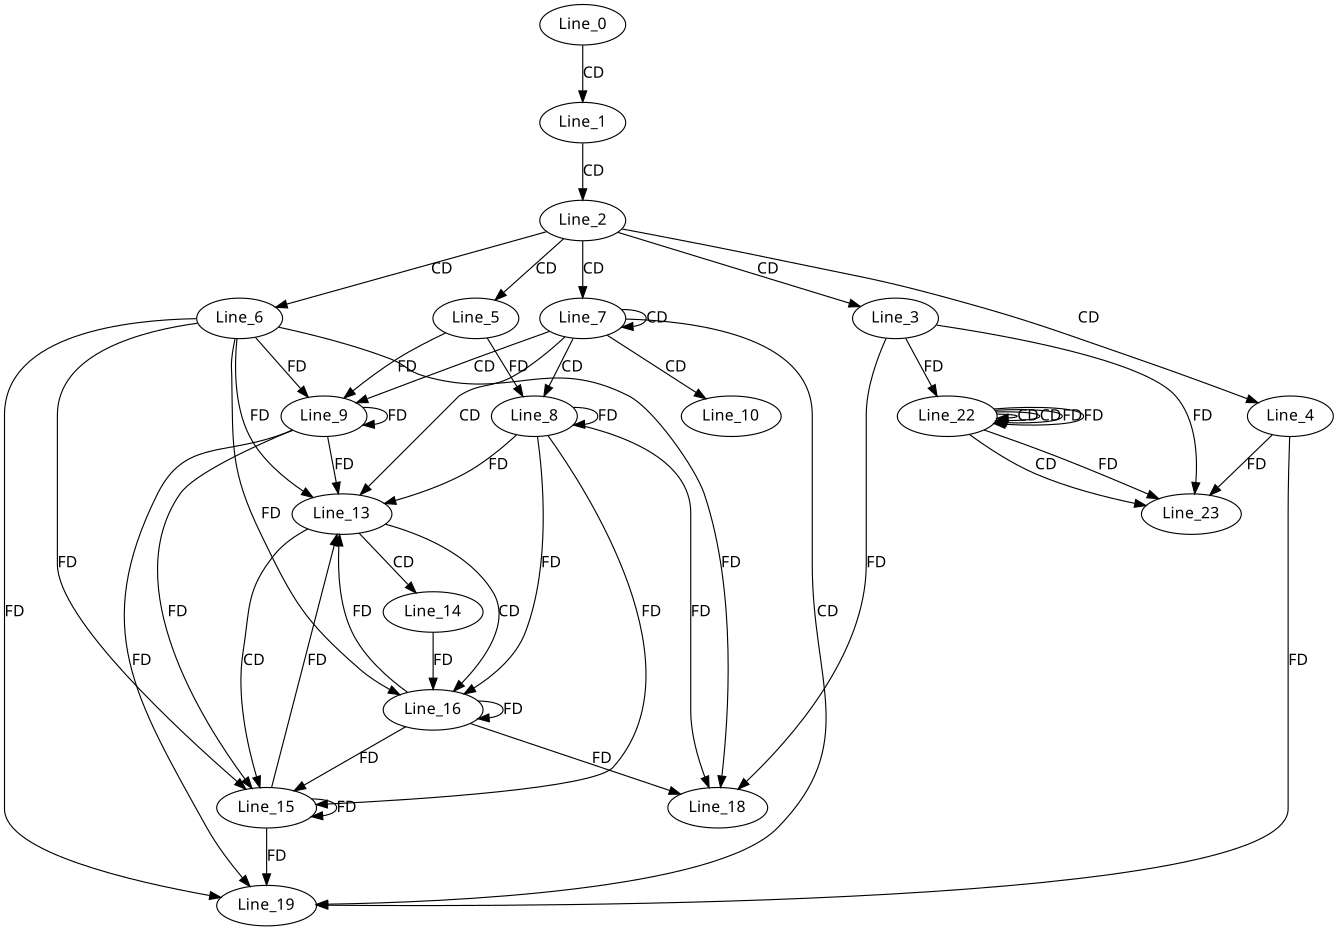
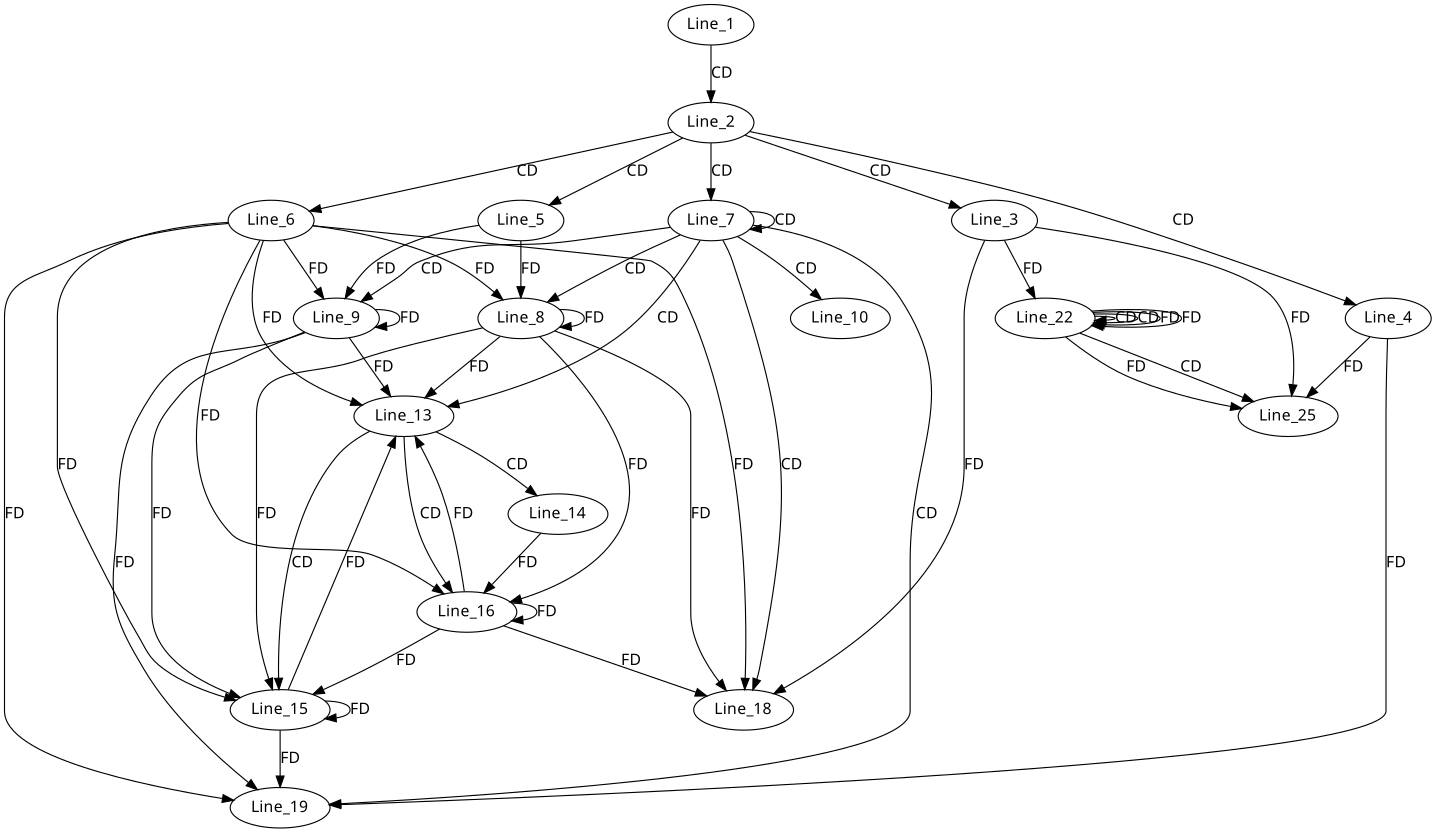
(583, 25) -> none
none -> (418, 249)
none -> (780, 457)
(1191, 514) -> (1288, 416)
